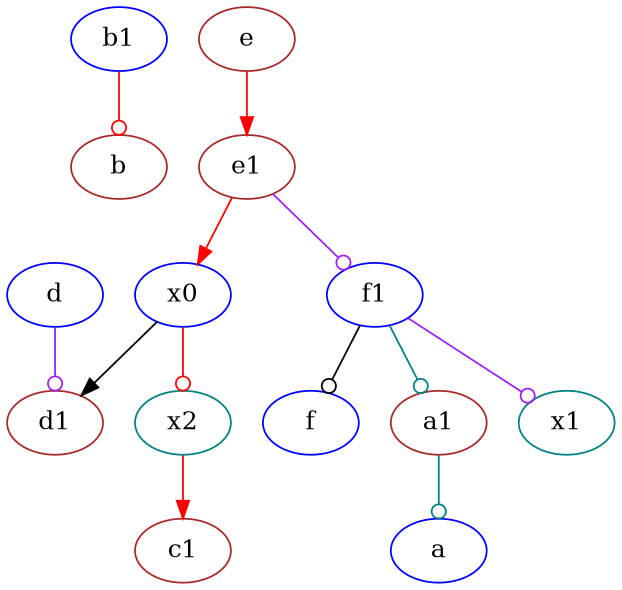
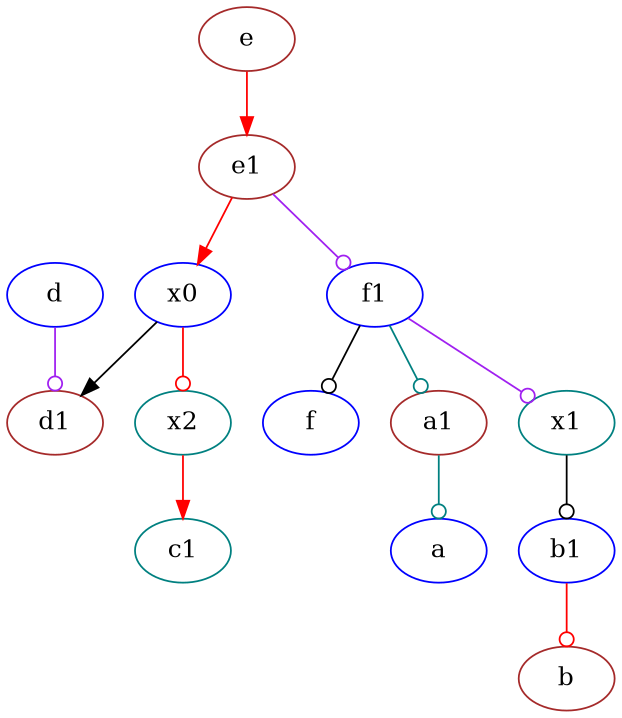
none -> (567, 480)
(183, 551) -> (183, 551)
